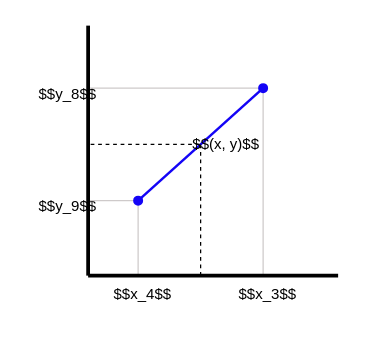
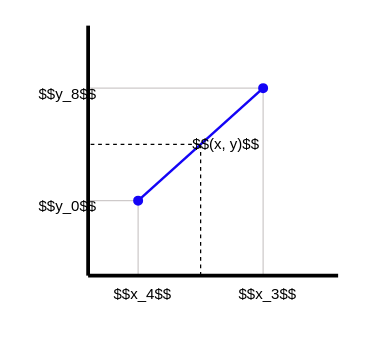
(70, 207) -> (70, 207)
